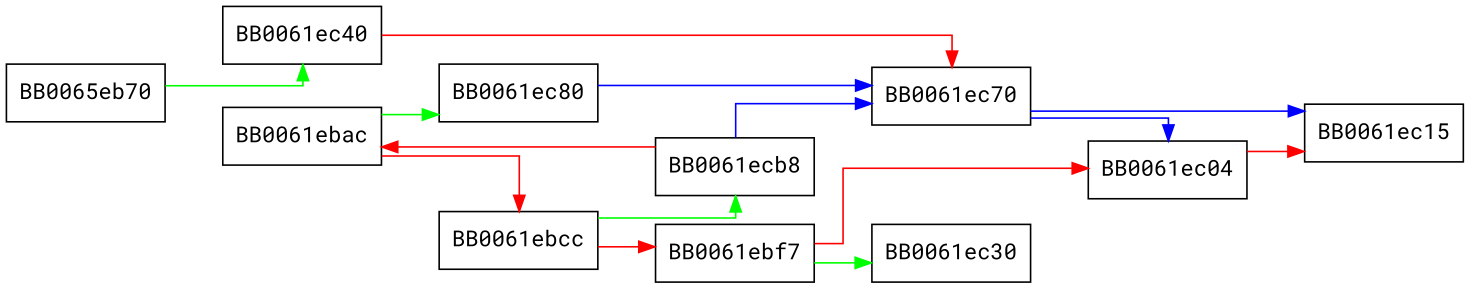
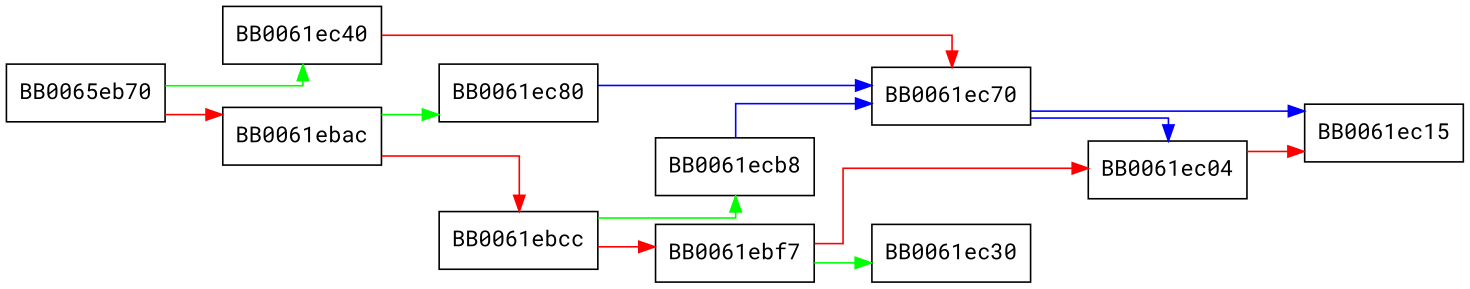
(527, 147) -> (186, 115)
